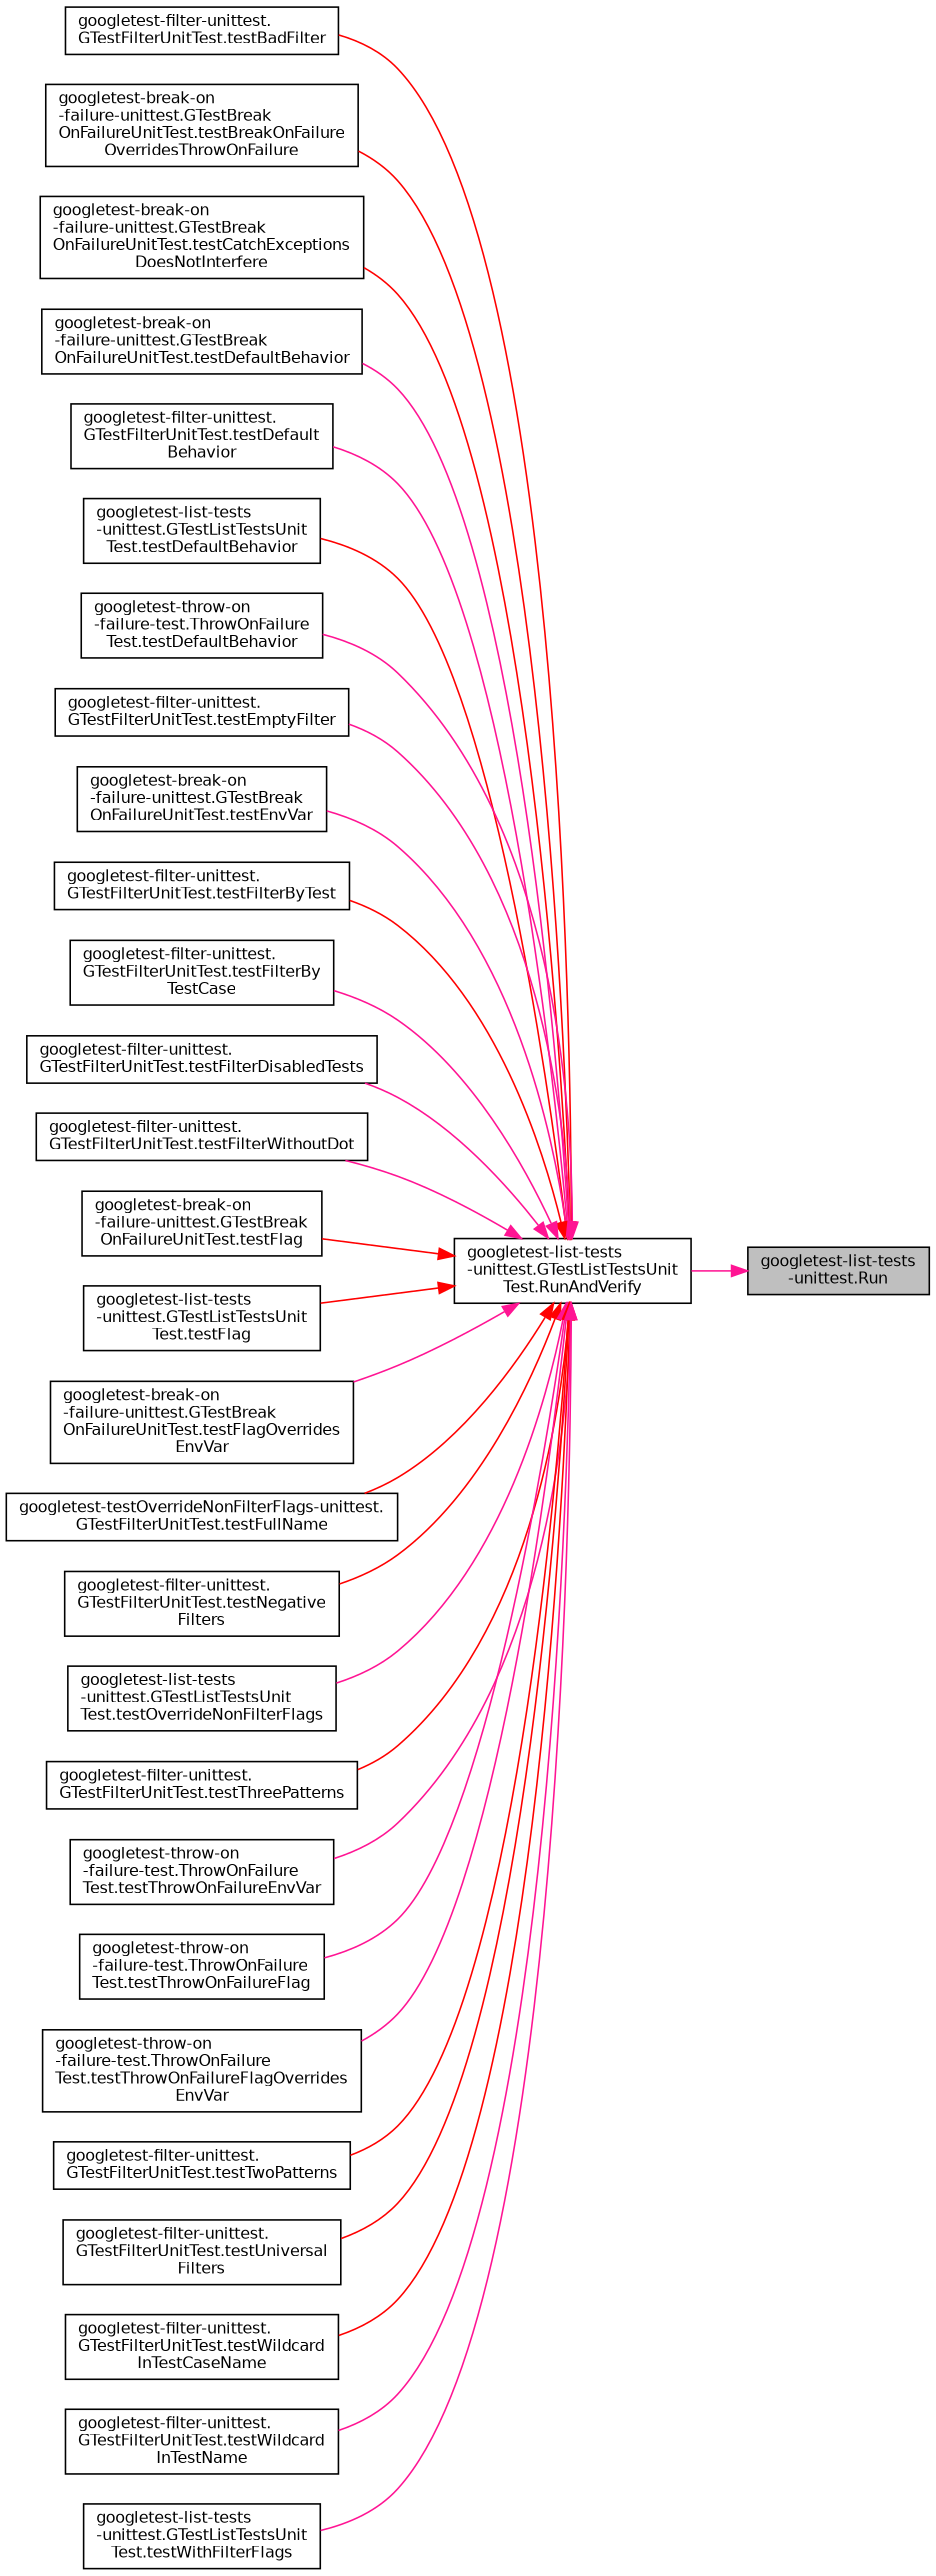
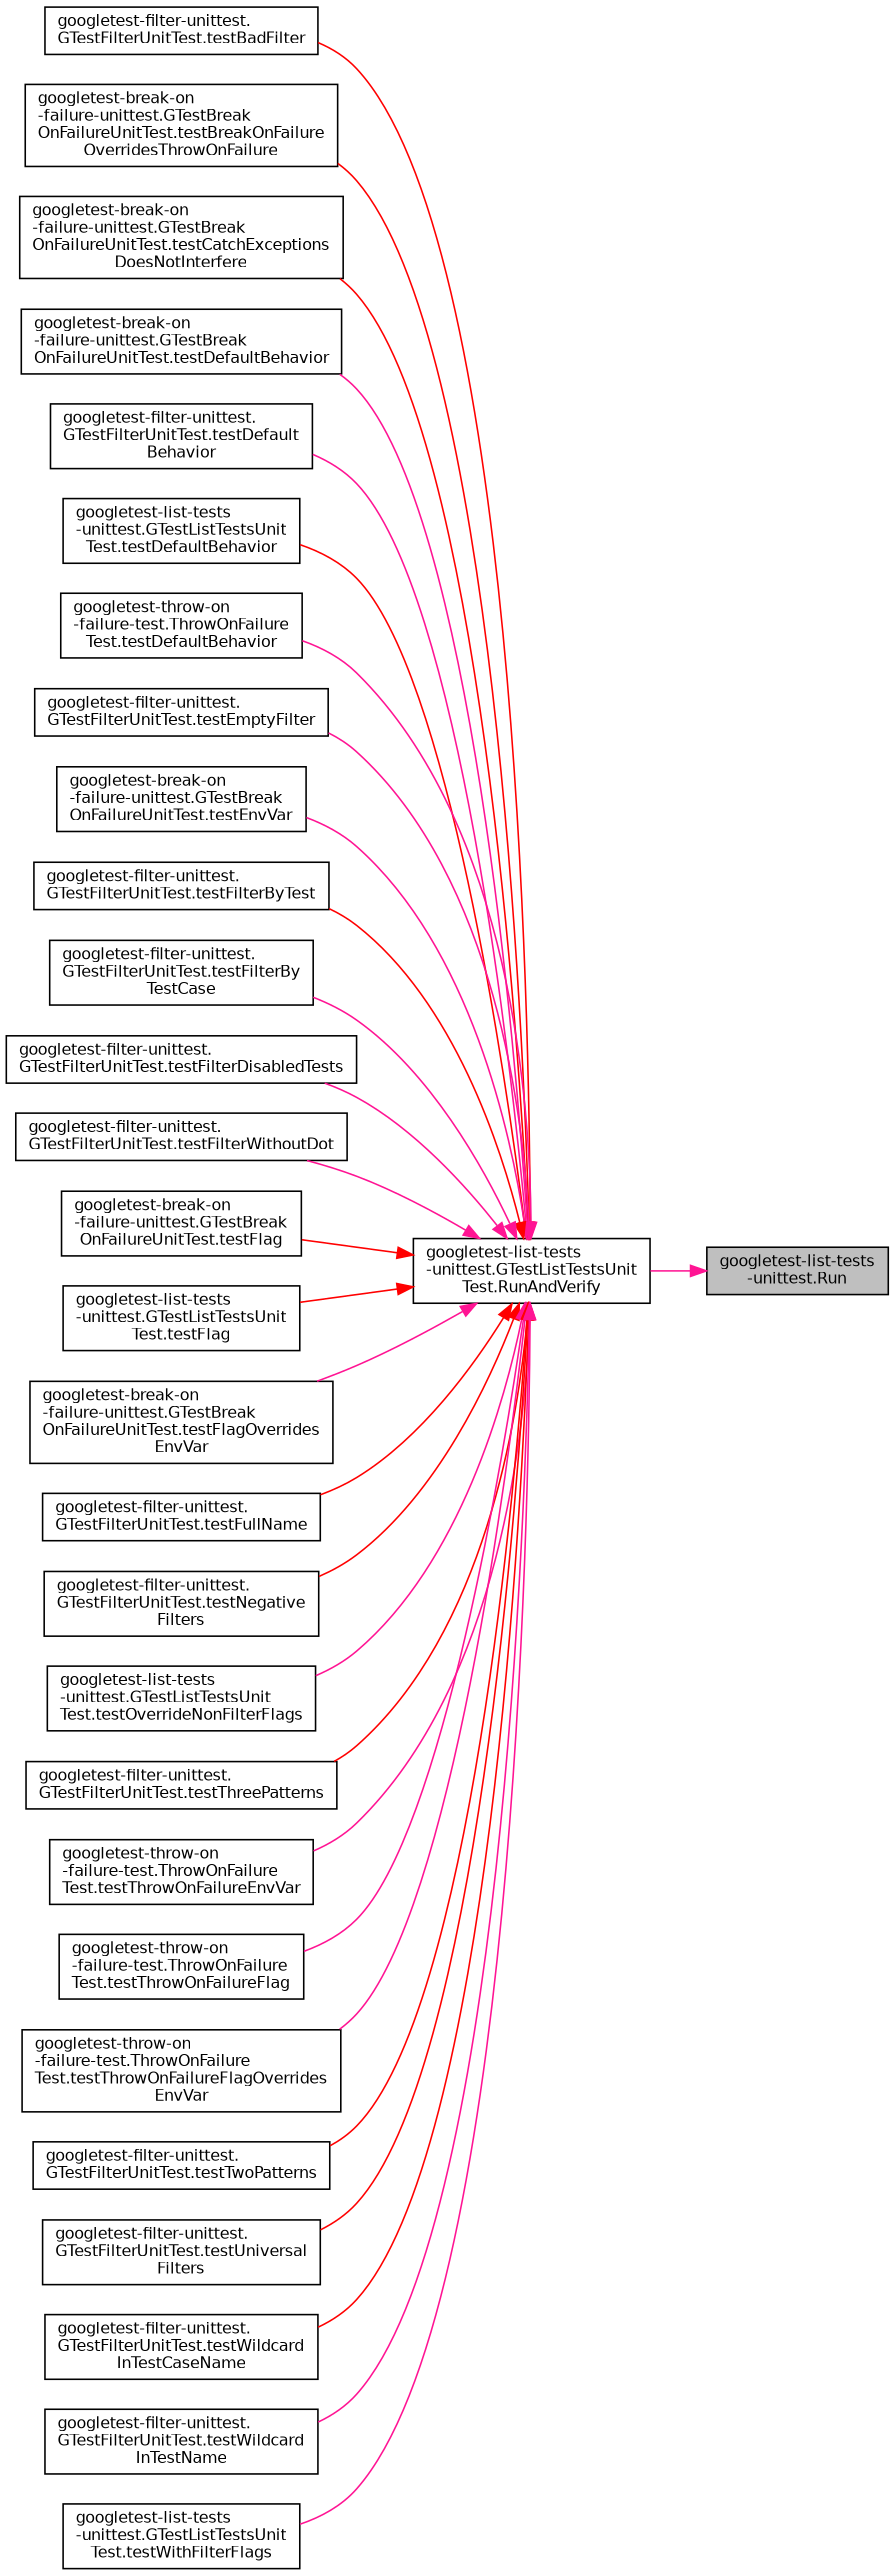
(202, 1517) -> (181, 1517)
